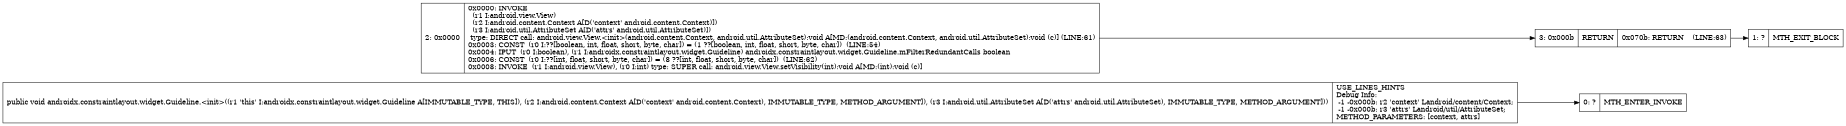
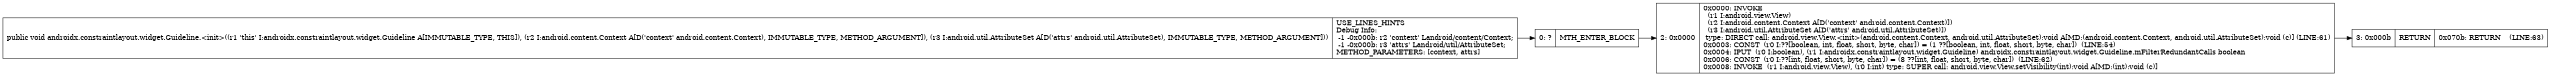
none -> (1645, 38)
(1796, 38) -> none
(1643, 102) -> (1597, 38)
